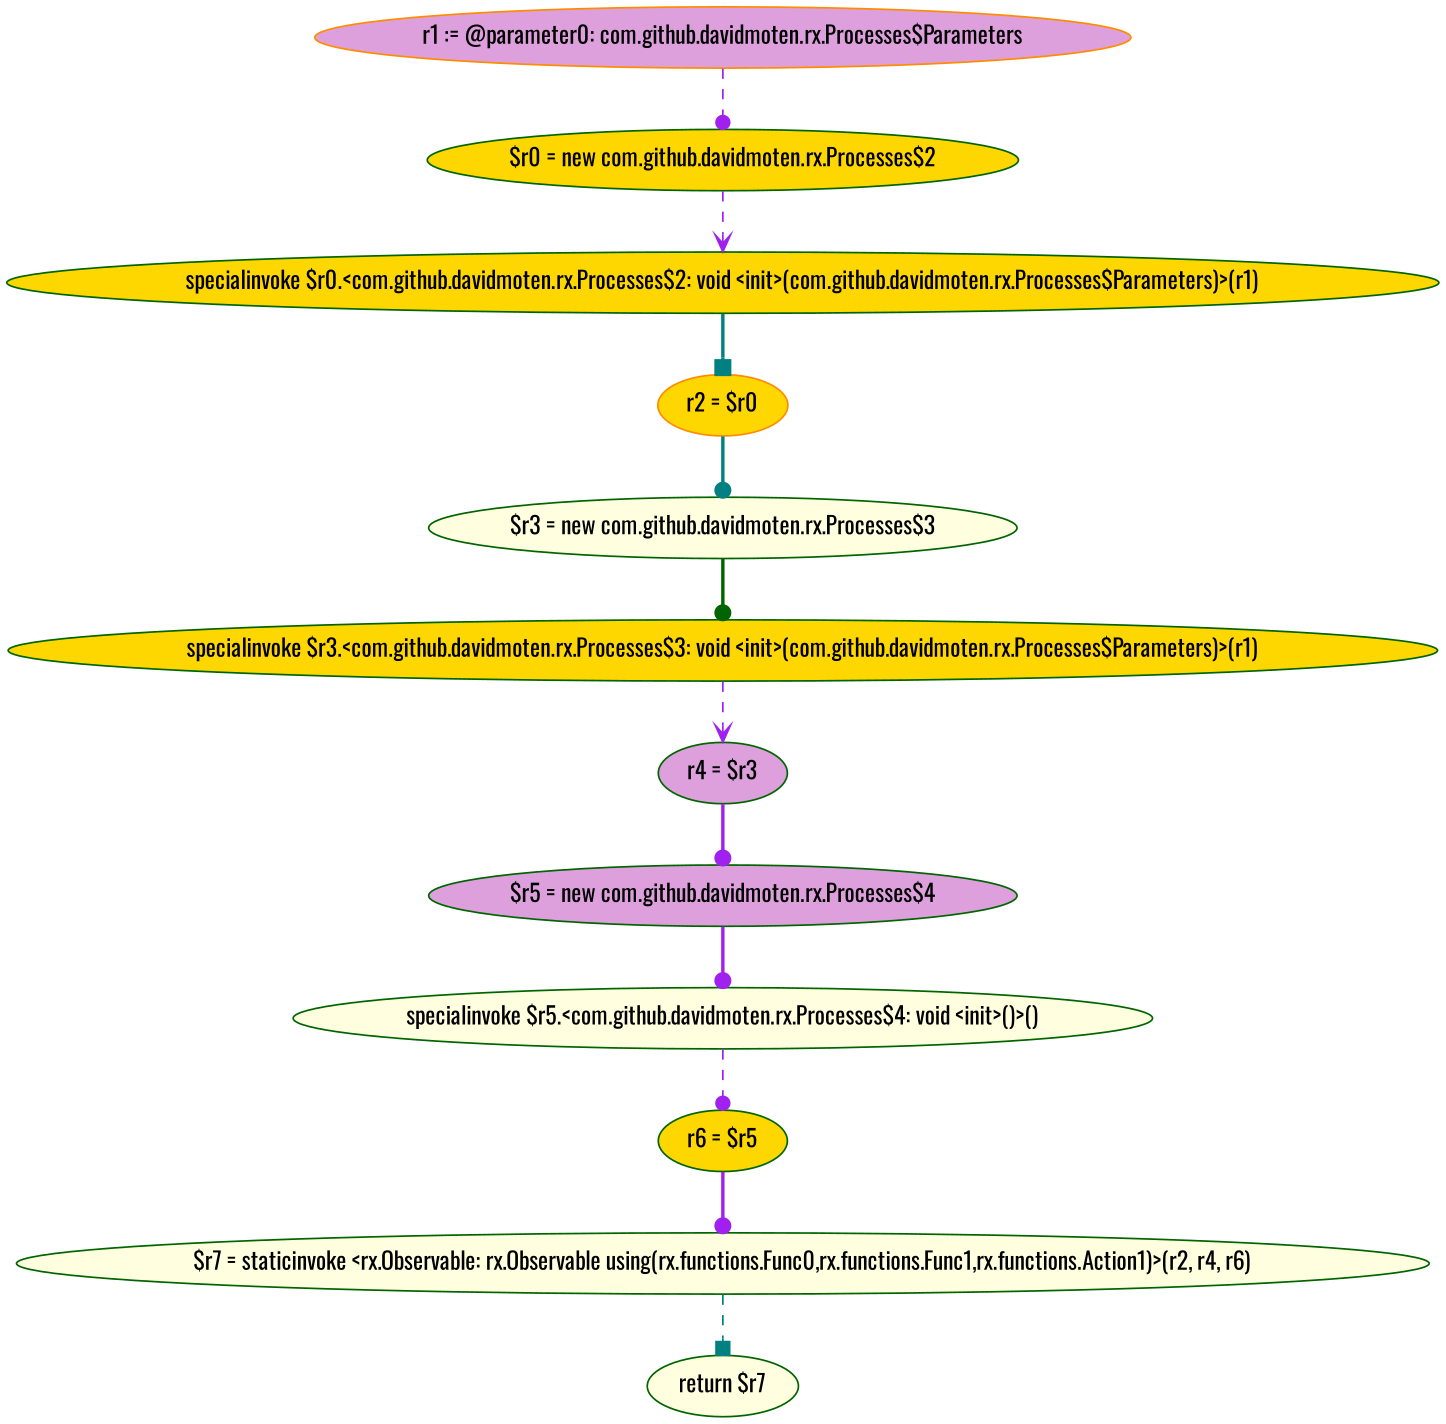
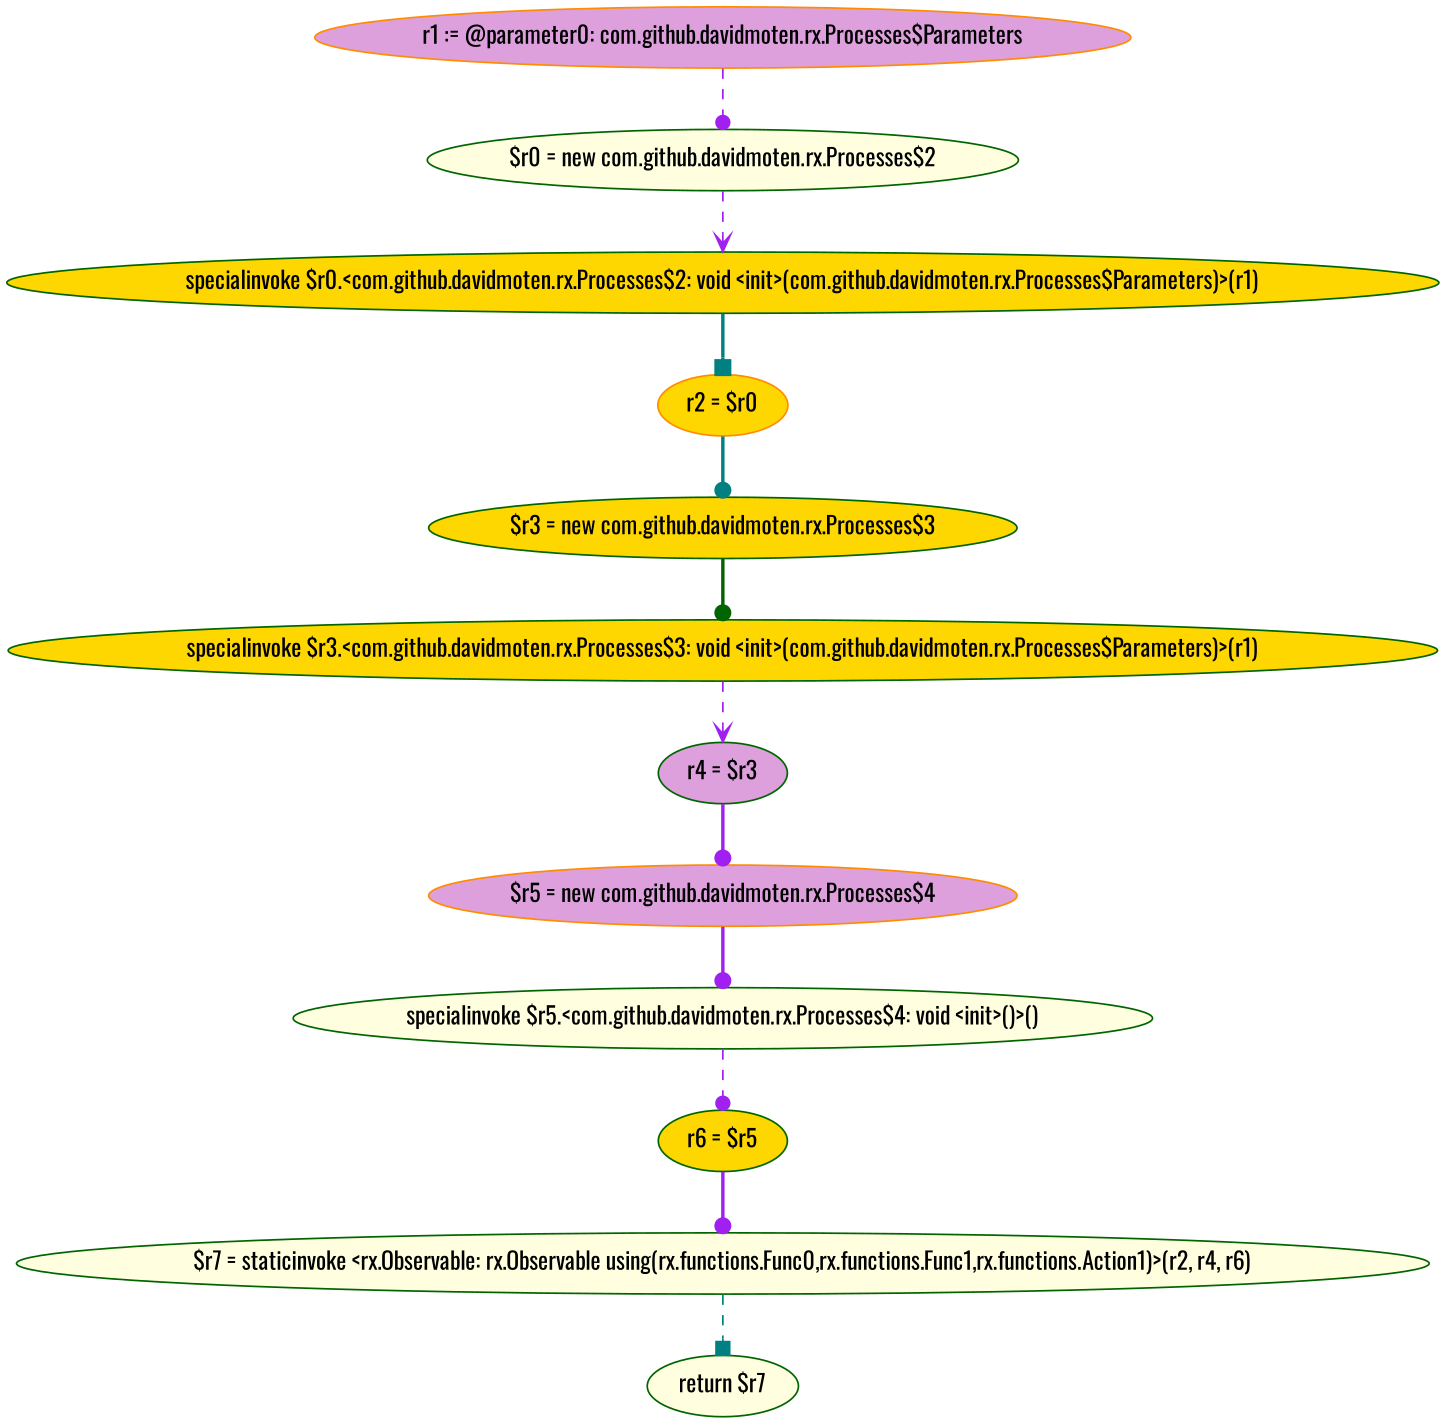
(723, 160) -> (723, 160)
(723, 528) -> (723, 528)
(723, 896) -> (723, 896)
